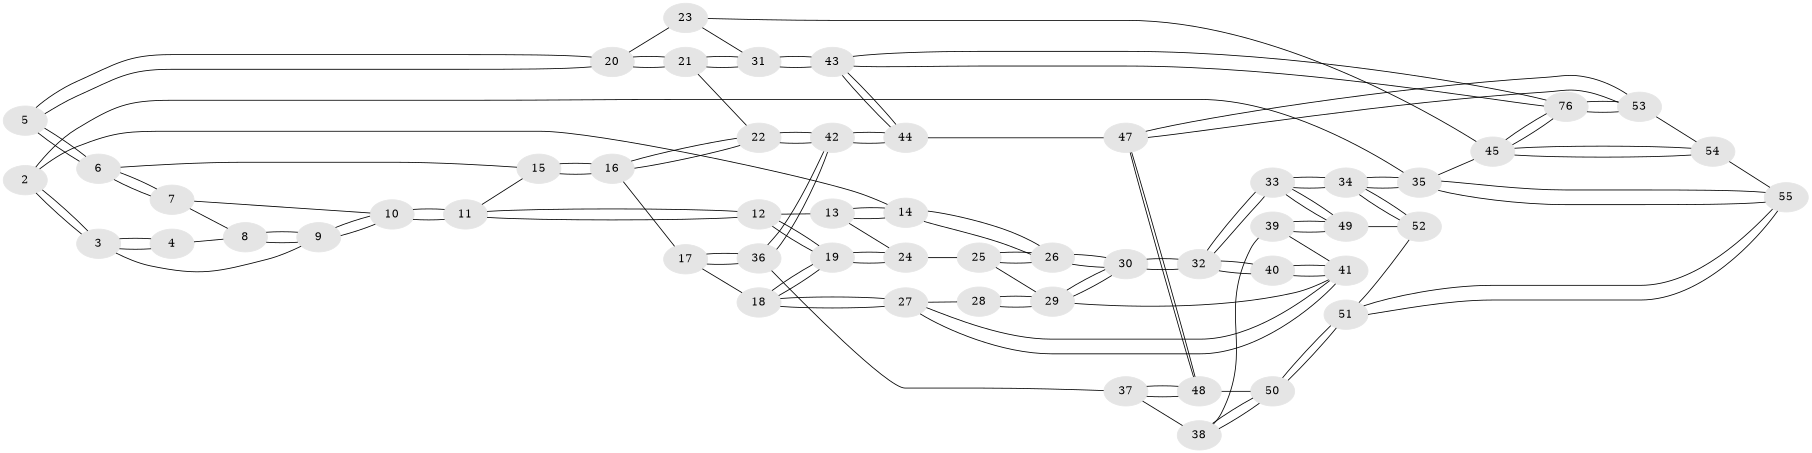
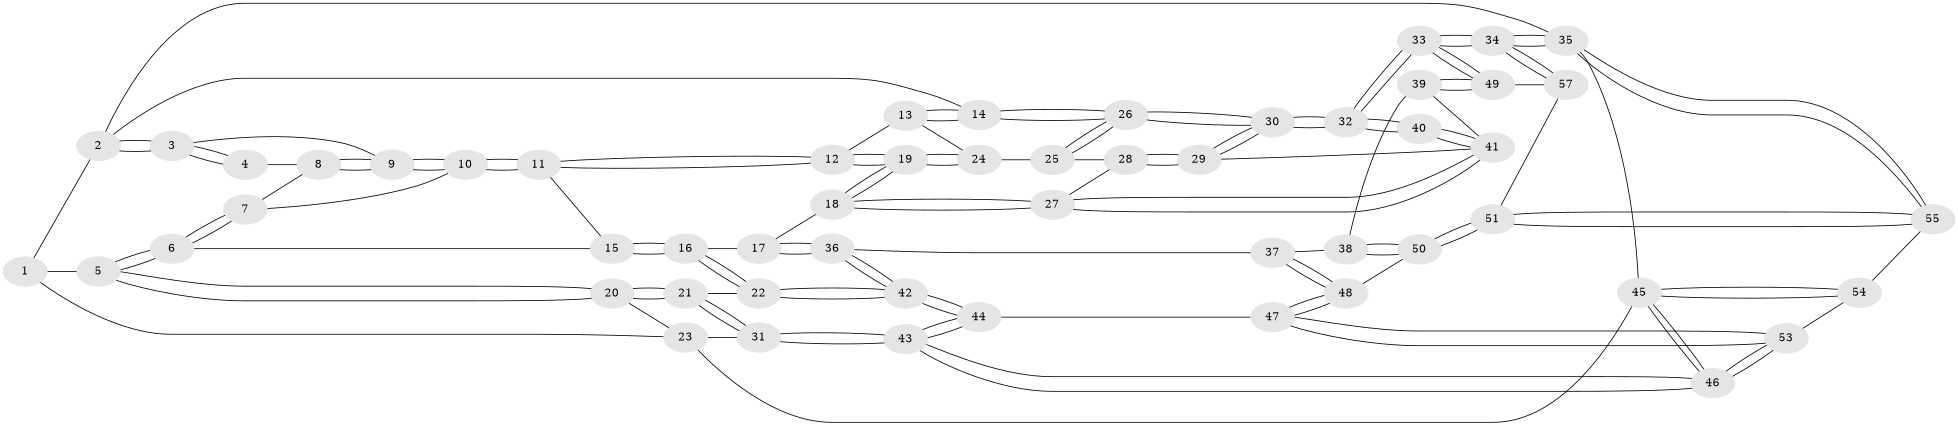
(1566, 107) -> (1713, 383)
(1419, 227) -> (1566, 85)
none -> (25, 271)
(1016, 280) -> (1089, 160)
